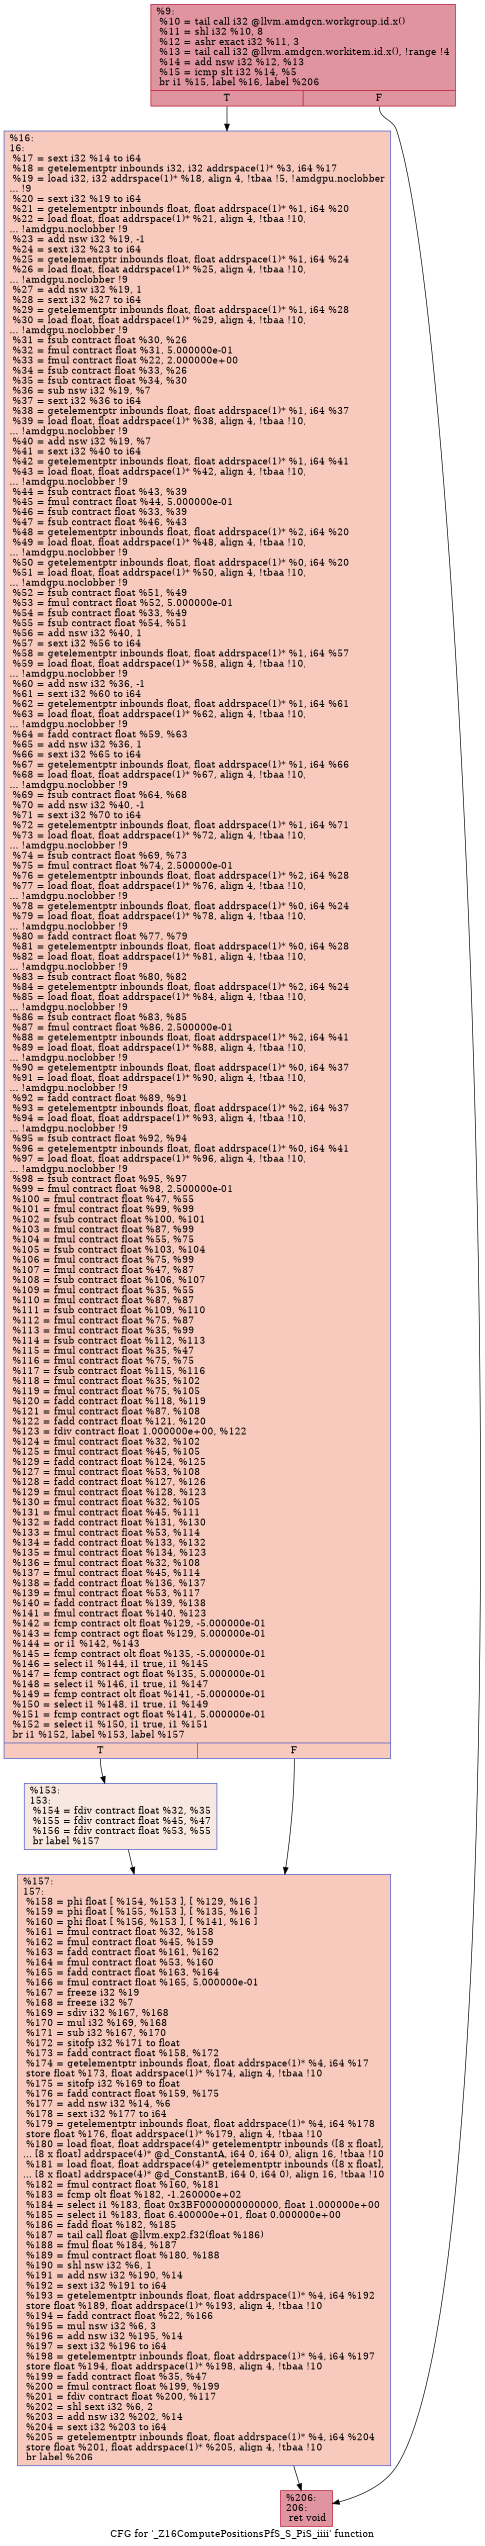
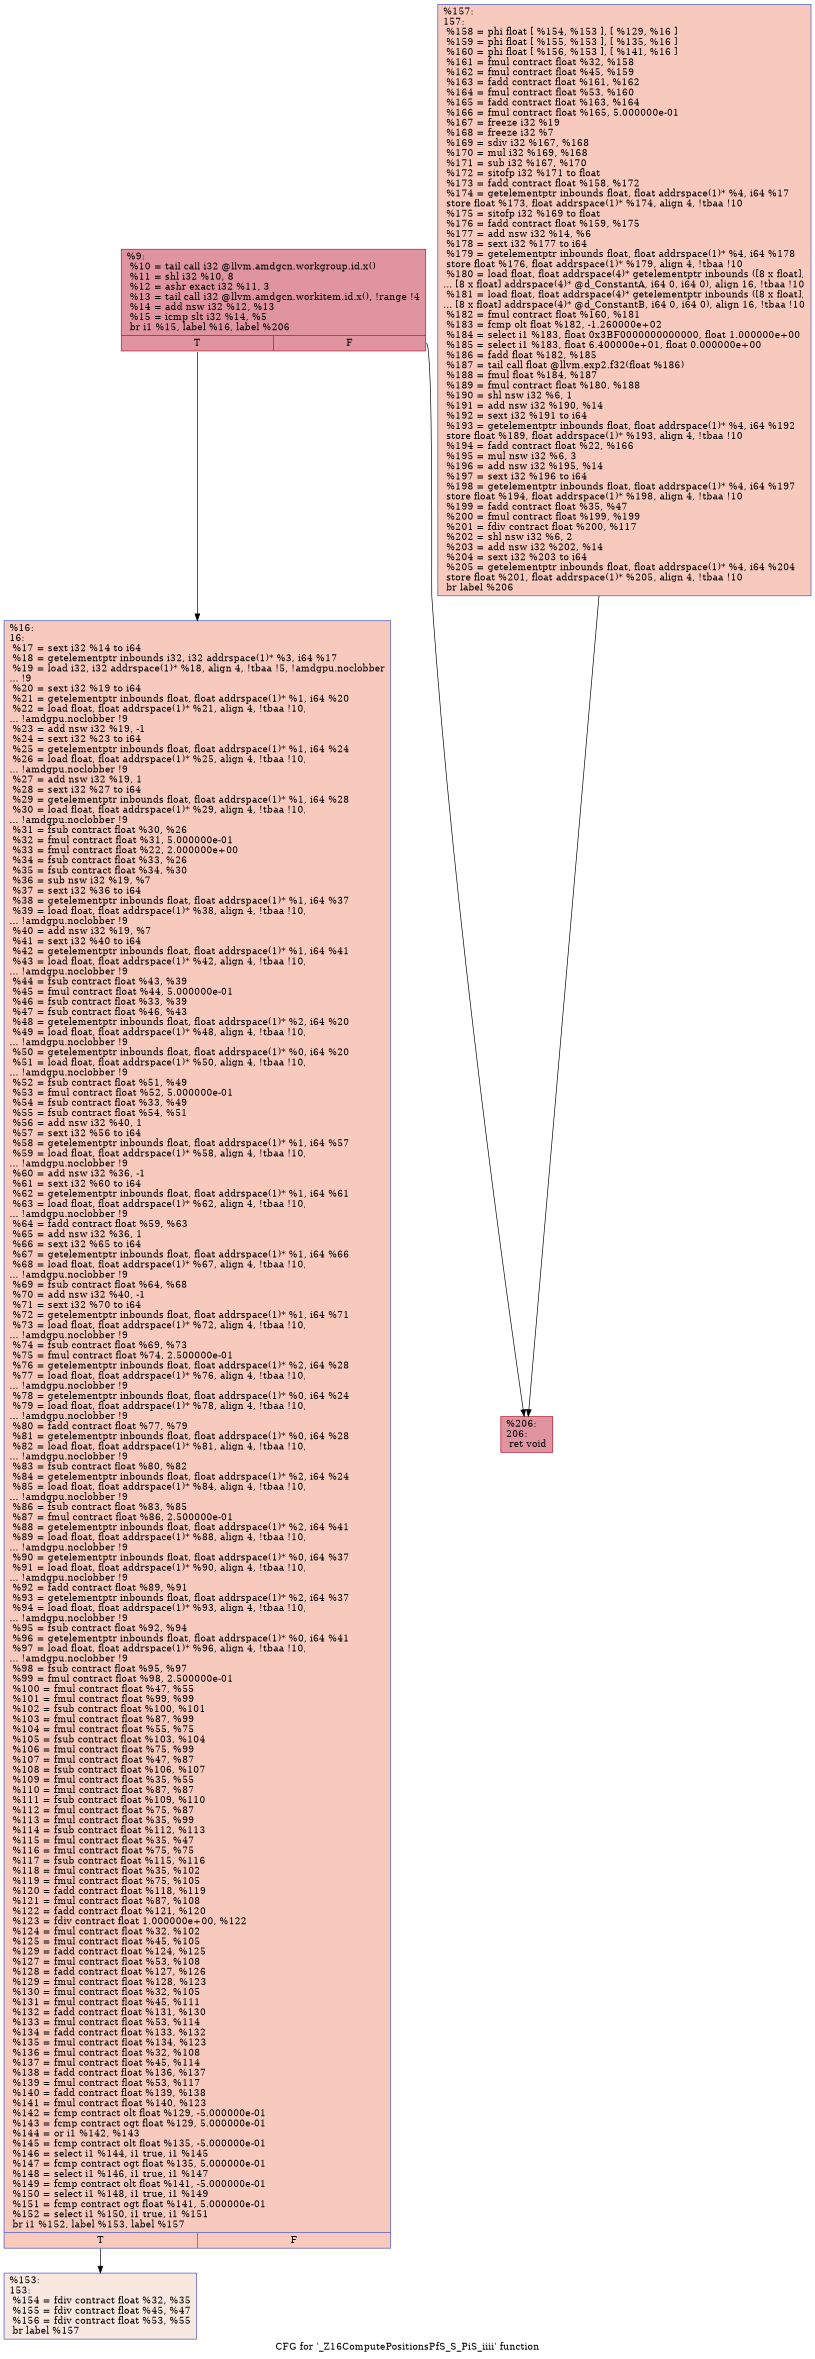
(292, 1813) -> none
(130, 1859) -> none
(88, 2407) -> (508, 537)
